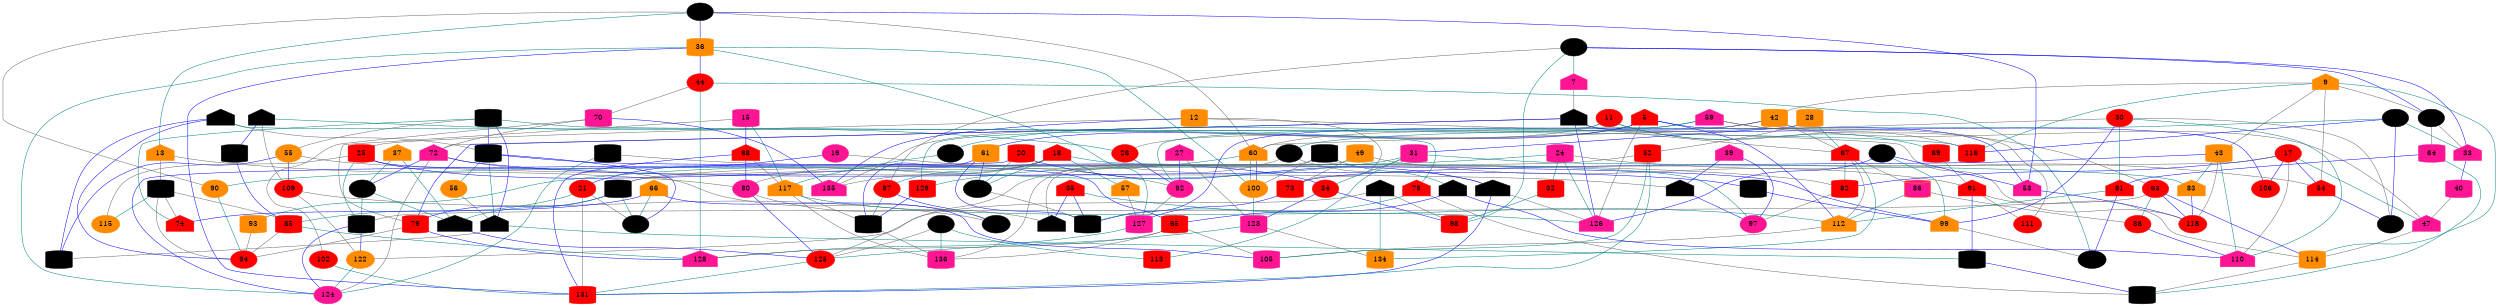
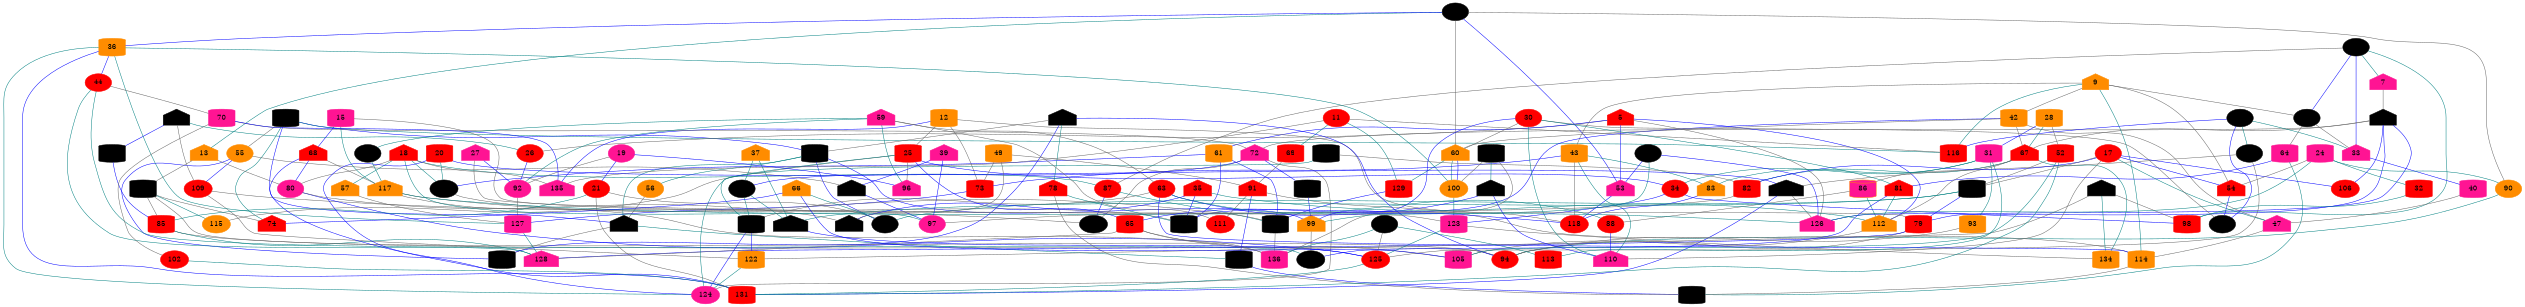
none -> (907, 189)
(360, 260) -> (751, 260)
